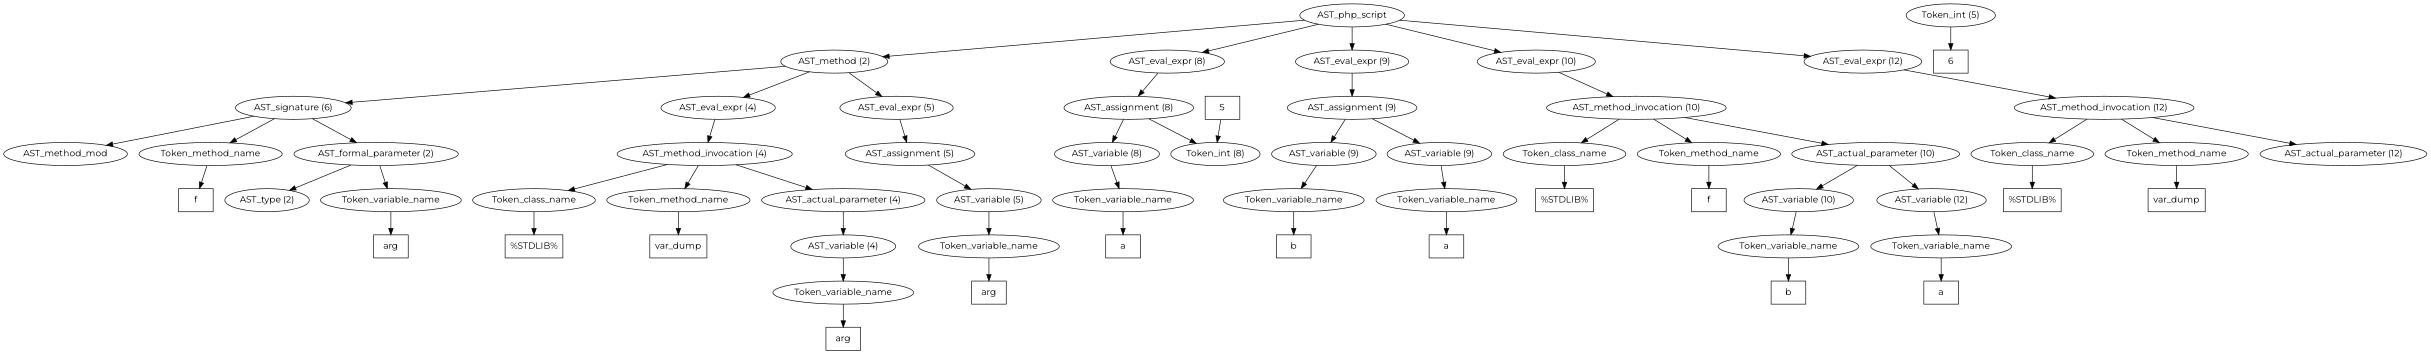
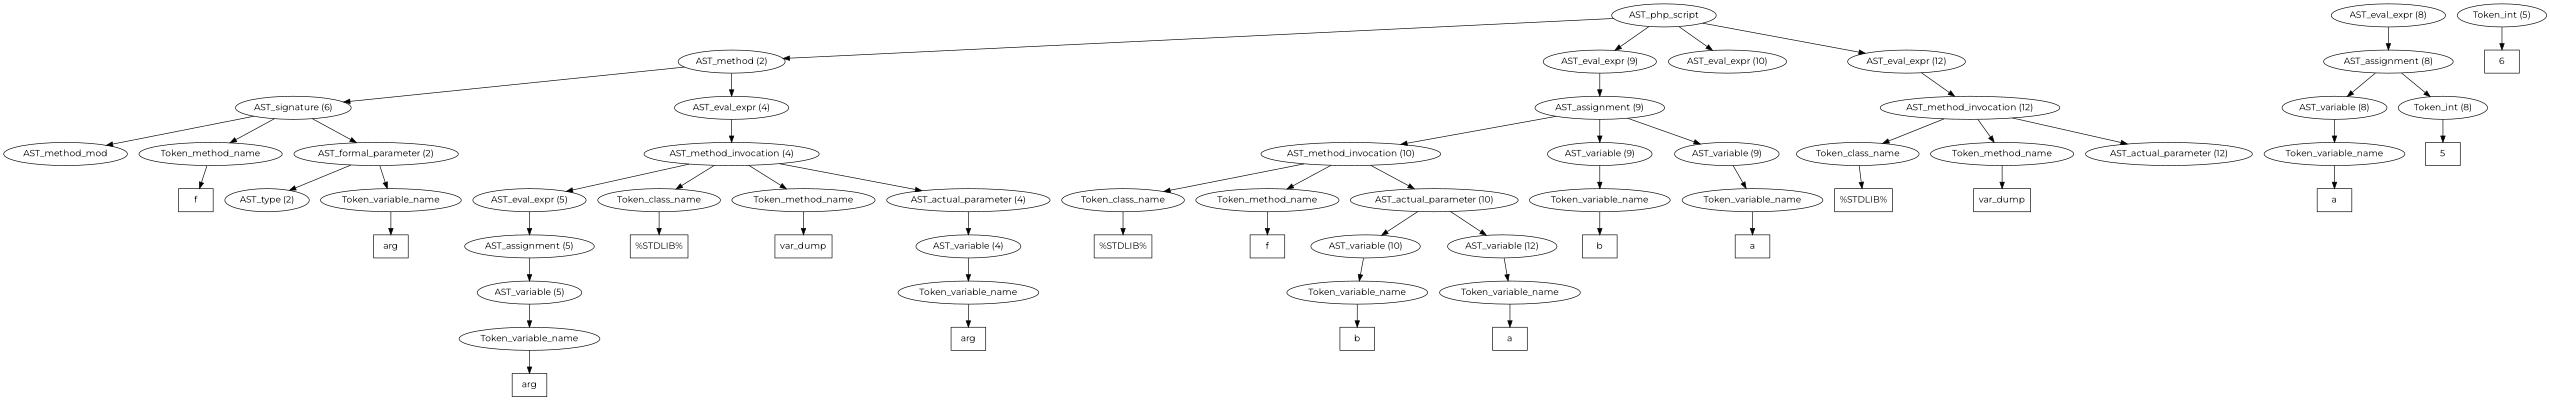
(1264, 38) -> none
(863, 83) -> (631, 177)
(1583, 83) -> (1482, 130)
(1219, 128) -> (2443, 128)
